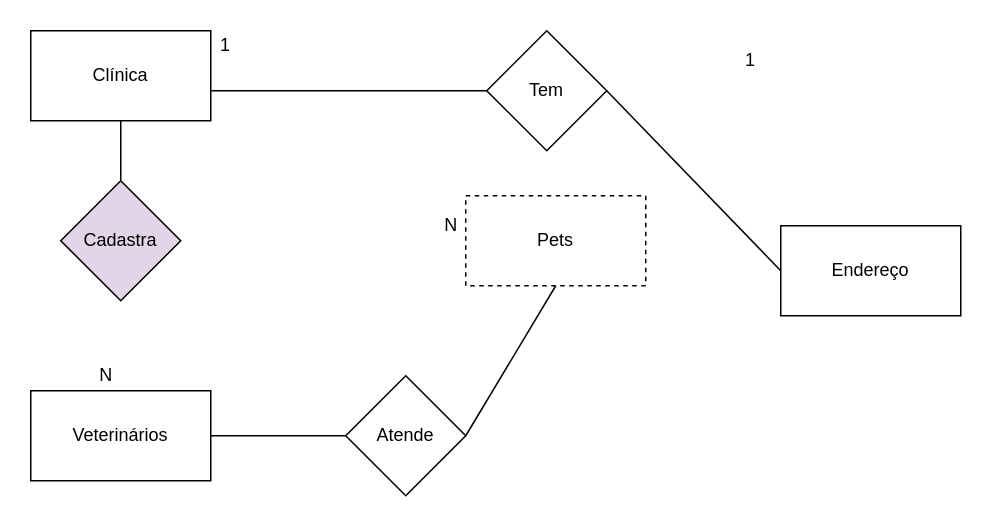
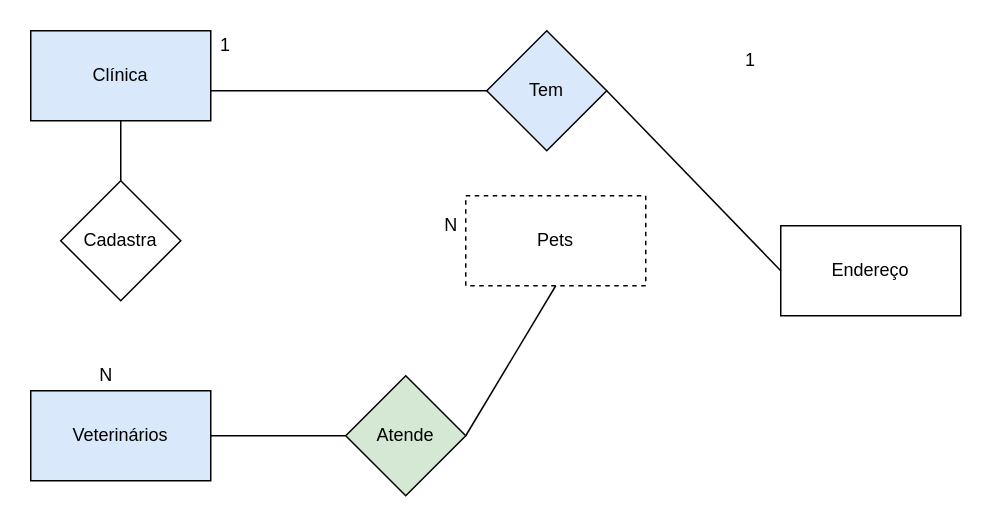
(121, 76) -> (121, 76)
(547, 91) -> (547, 91)
(121, 241) -> (121, 241)
(121, 436) -> (121, 436)
(406, 436) -> (406, 436)
